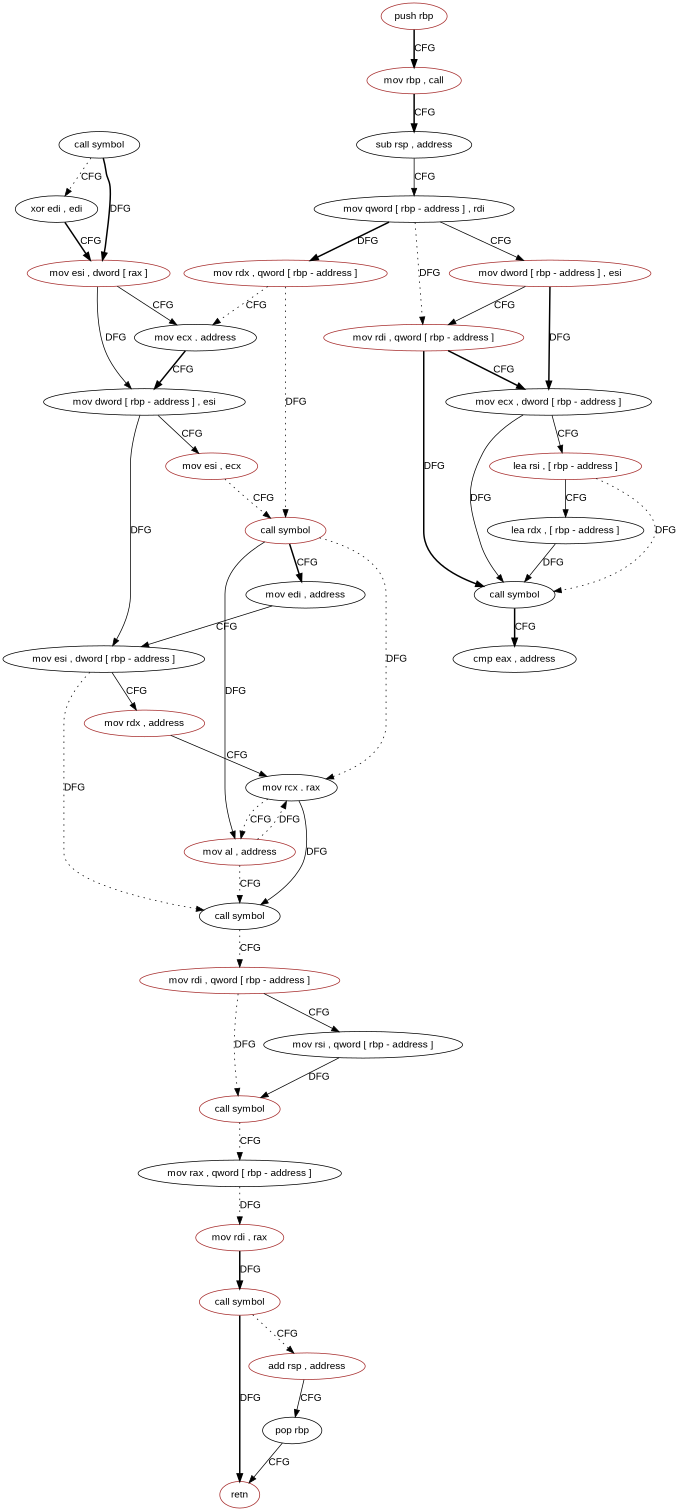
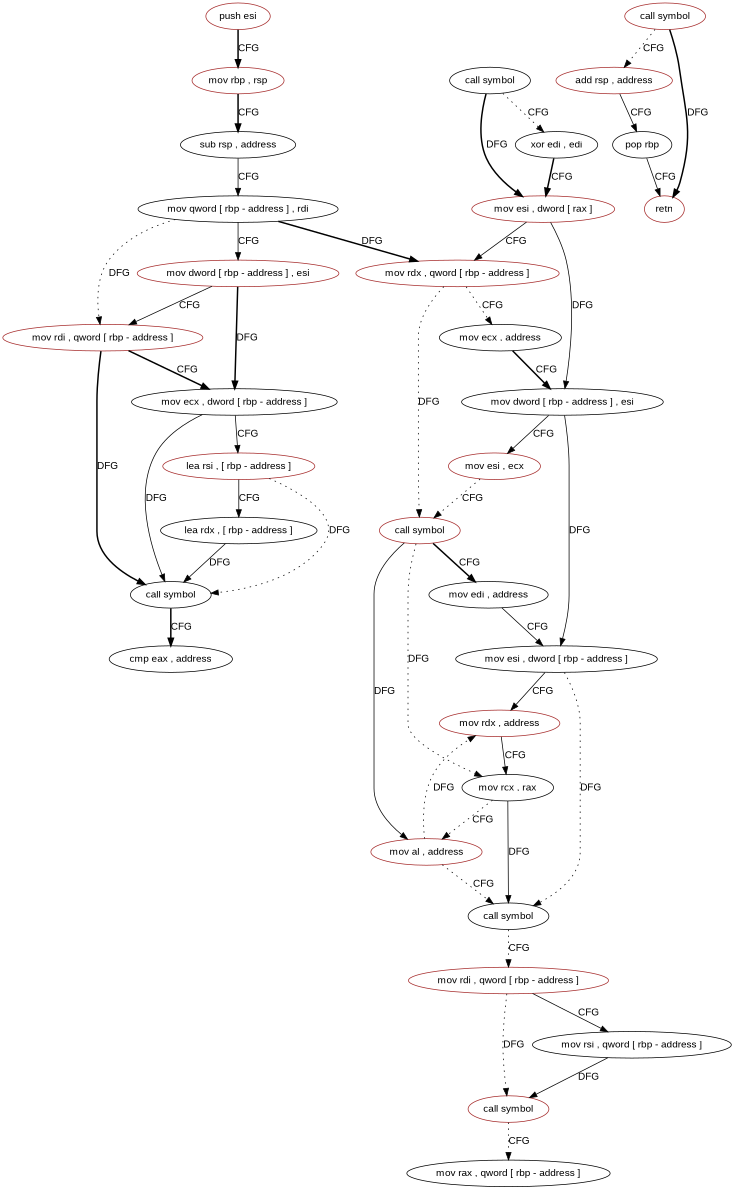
(414, 16) -> (238, 16)
(414, 81) -> (238, 81)
(144, 303) -> (504, 239)
(272, 825) -> (430, 781)
(240, 1238) -> none
